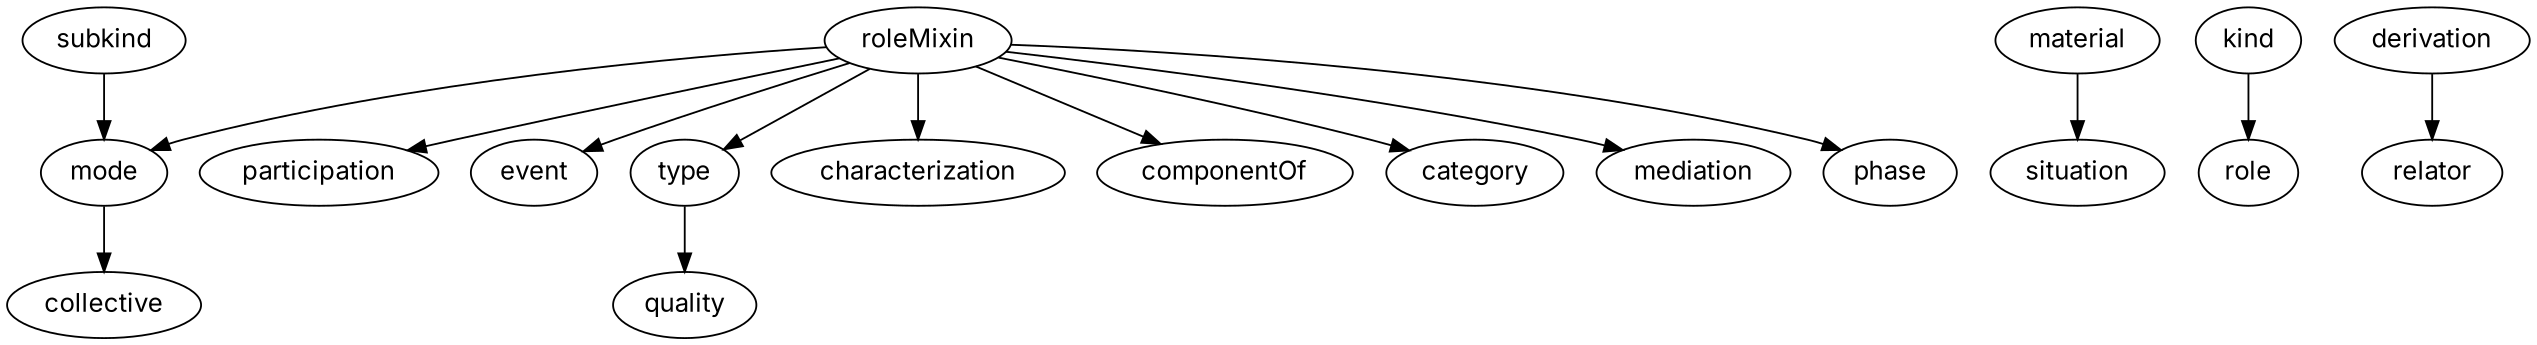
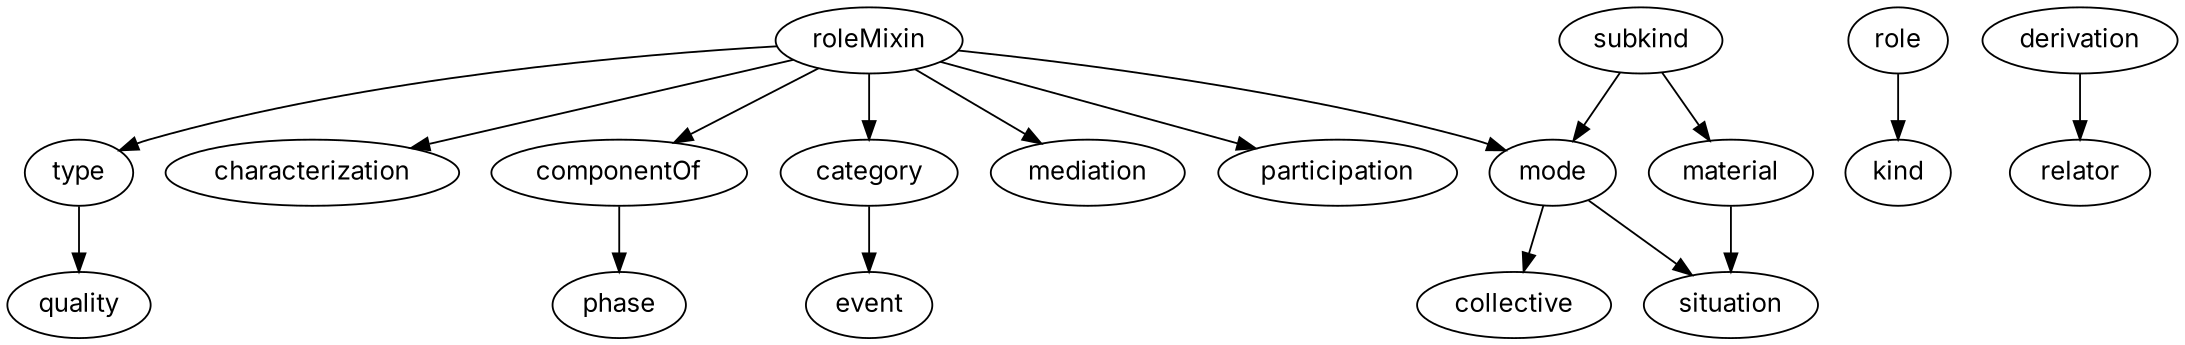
(1420, 75) -> (619, 230)
(2248, 98) -> (1898, 98)
none -> (1681, 99)
(725, 103) -> (869, 230)
none -> (1633, 232)
